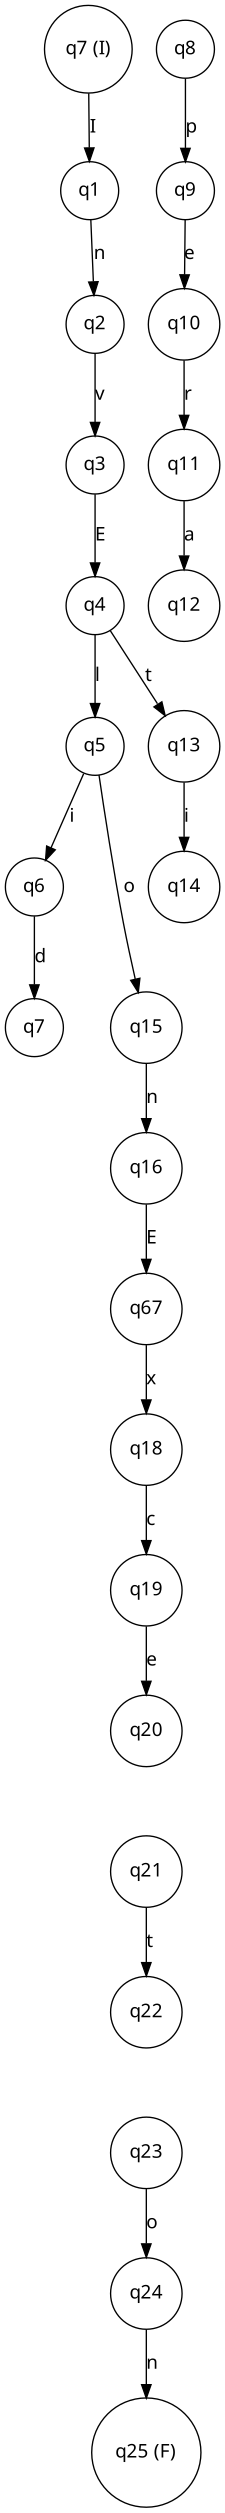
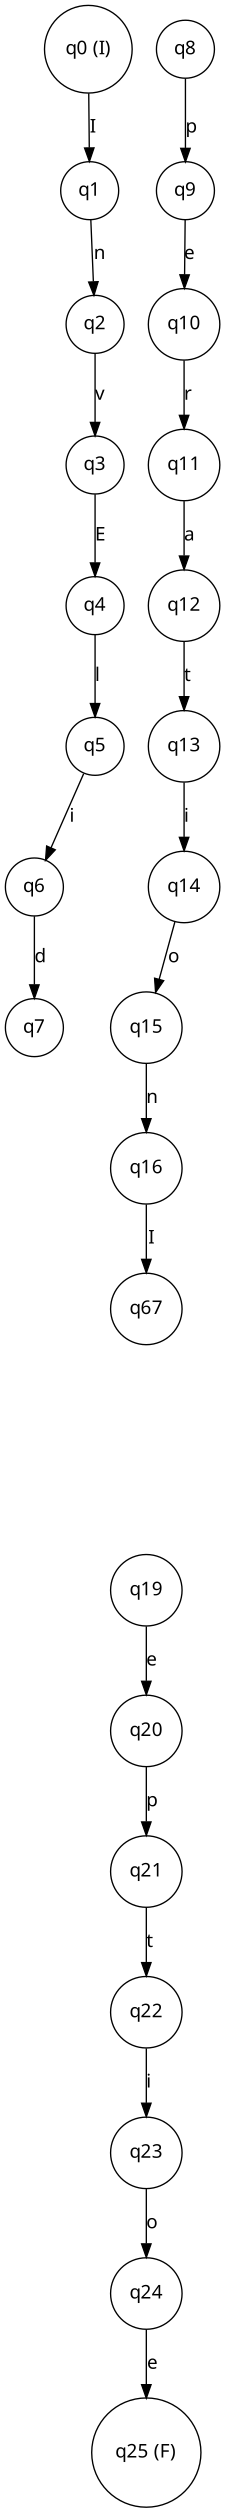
(88, 49) -> (88, 49)
(134, 667) -> (184, 669)
(115, 877) -> (167, 951)
(152, 1239) -> (152, 1239)
(146, 1450) -> none
none -> (146, 1794)
none -> (146, 2076)
(153, 2364) -> (153, 2364)
